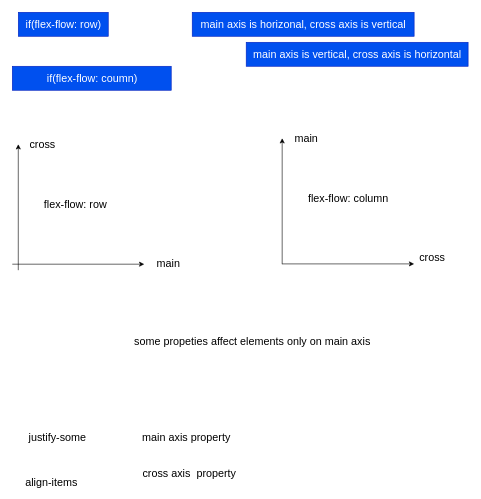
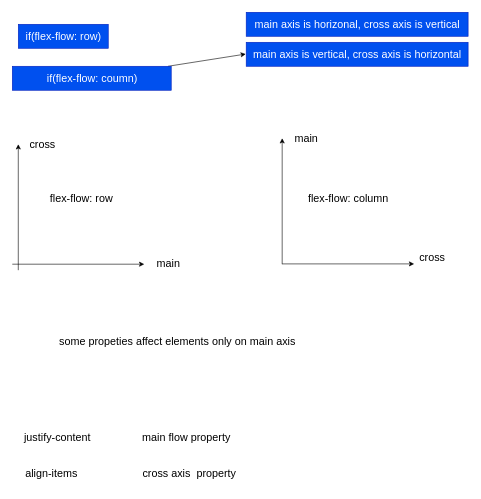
(63, 24) -> (63, 36)
(303, 24) -> (357, 24)
none -> (206, 60)
(75, 204) -> (81, 198)
(252, 342) -> (177, 342)
(58, 438) -> (58, 438)
(187, 438) -> (187, 438)
(51, 483) -> (51, 474)
